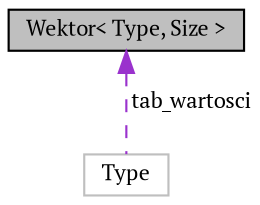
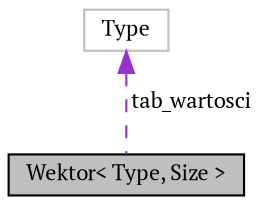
(126, 114) -> (126, 114)
